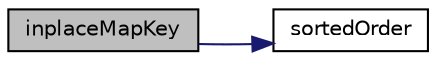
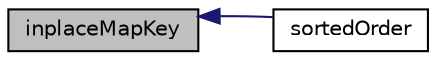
(225, 44) -> (247, 16)
